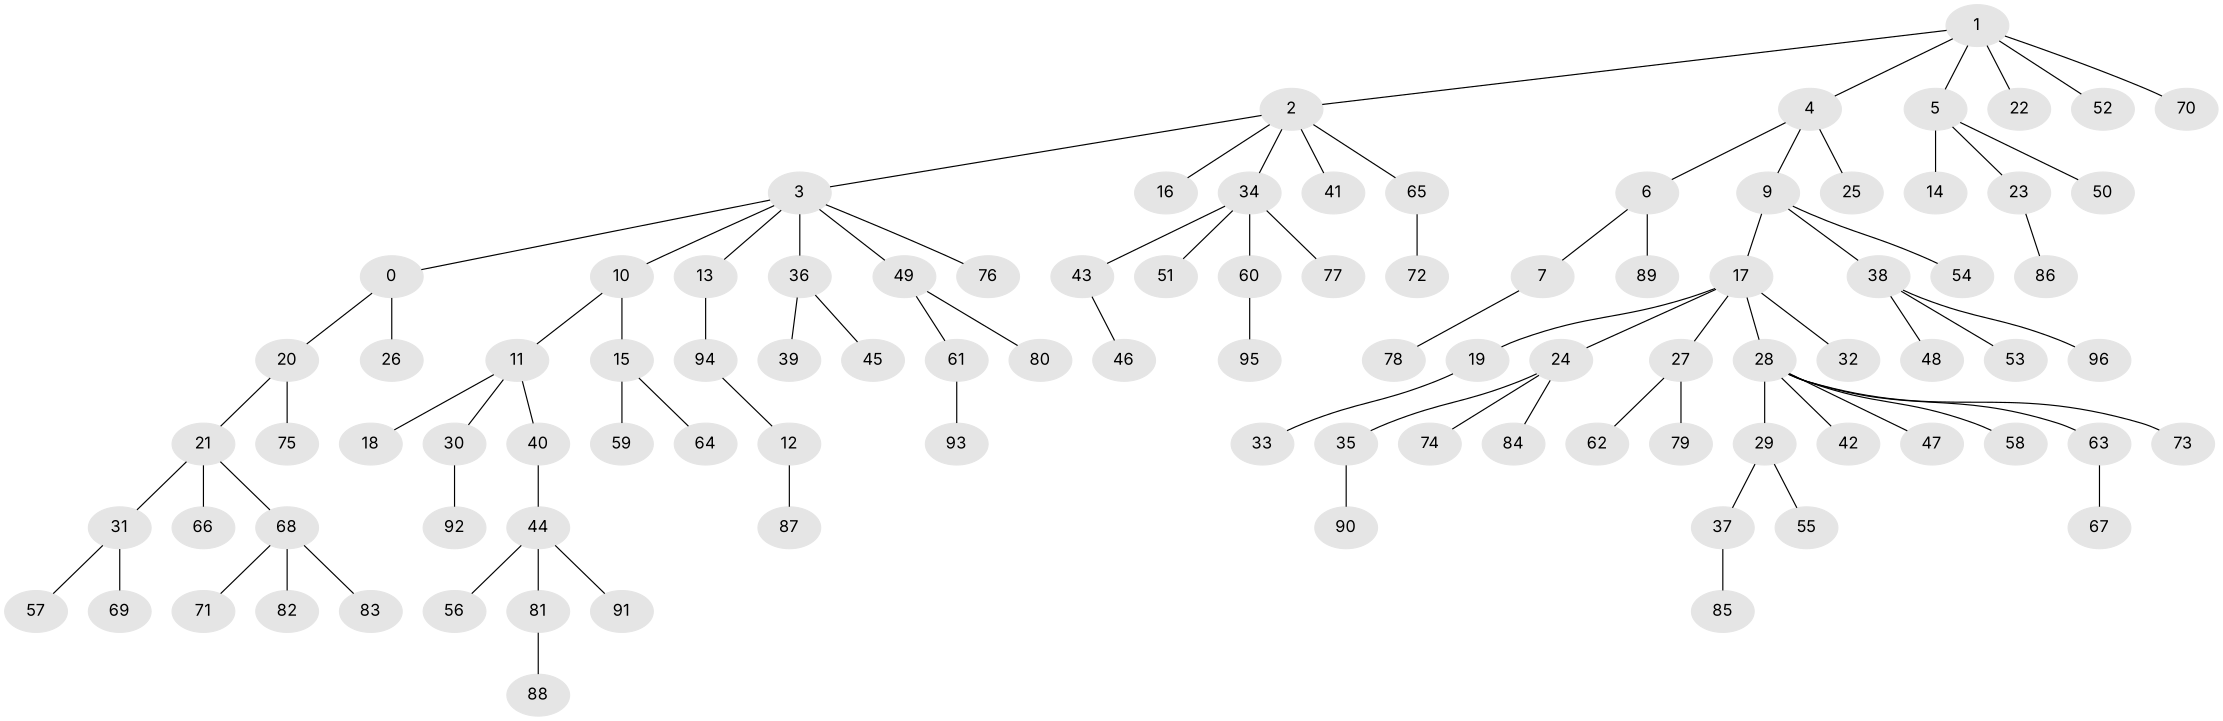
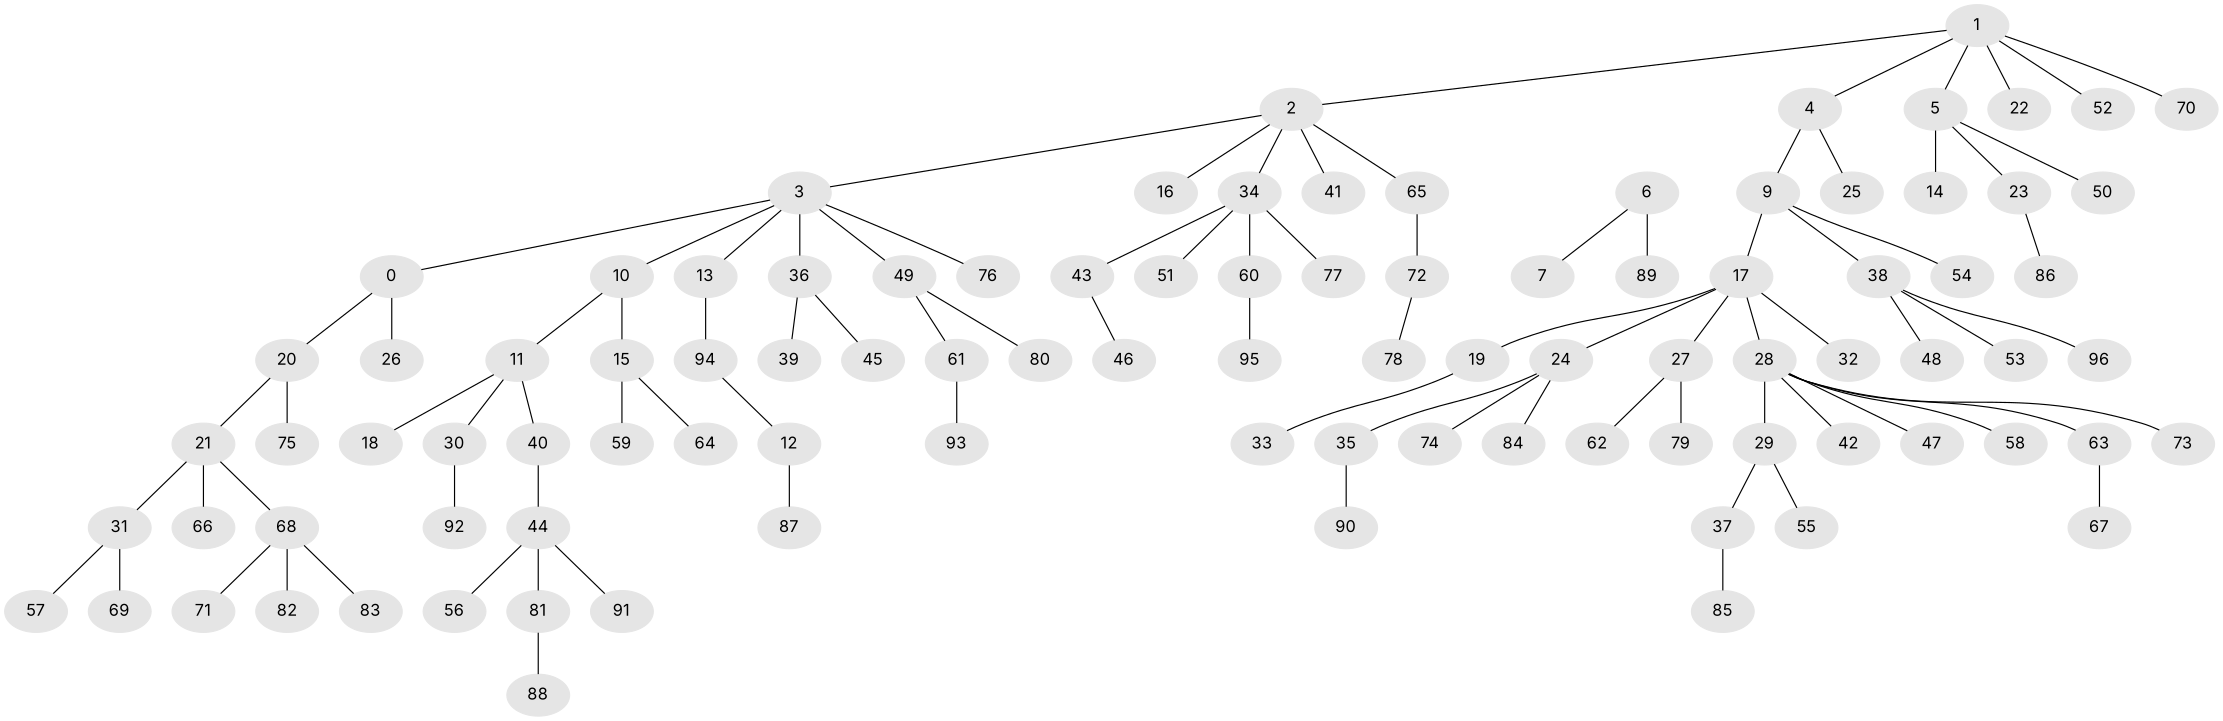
(1729, 151) -> none
(1468, 319) -> (1405, 319)
